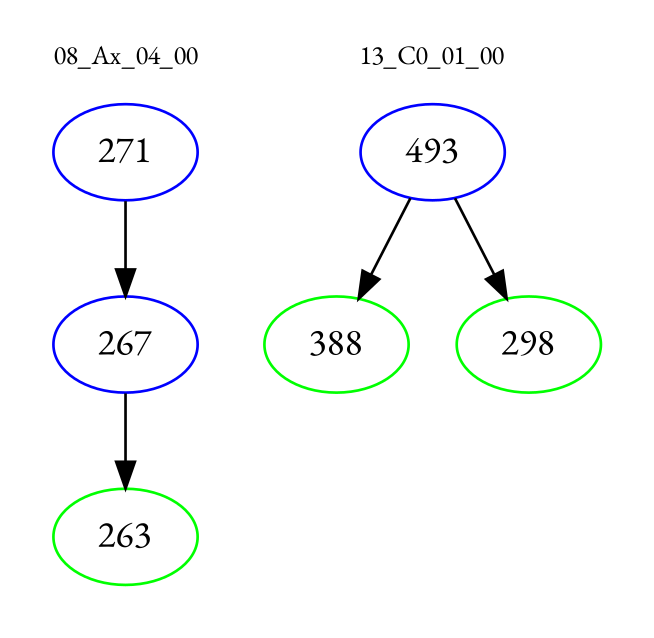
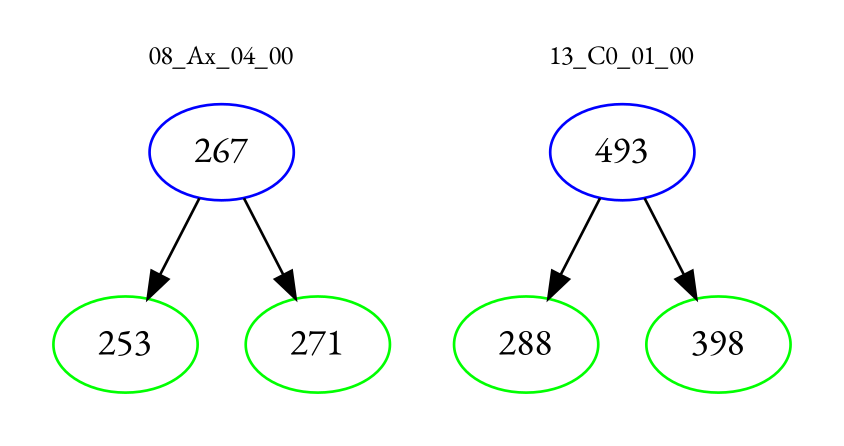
(126, 152) -> (318, 345)
(126, 235) -> (264, 236)
(337, 345) -> (526, 345)
(529, 345) -> (718, 345)
(126, 537) -> (126, 345)
